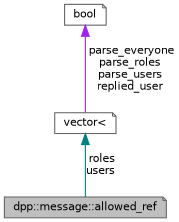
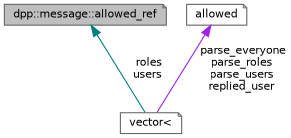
(85, 15) -> (217, 15)
(85, 171) -> (121, 74)
